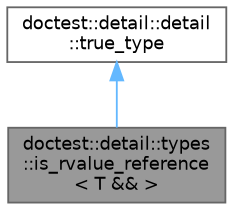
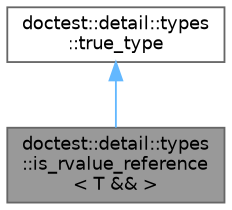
(117, 35) -> (116, 35)
